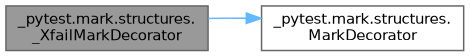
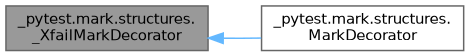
(227, 18) -> (242, 38)
